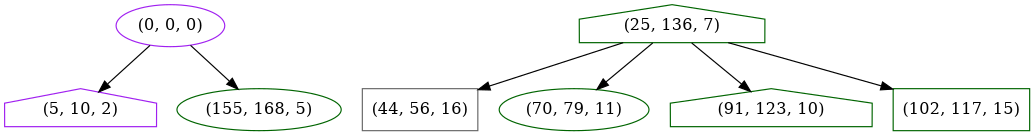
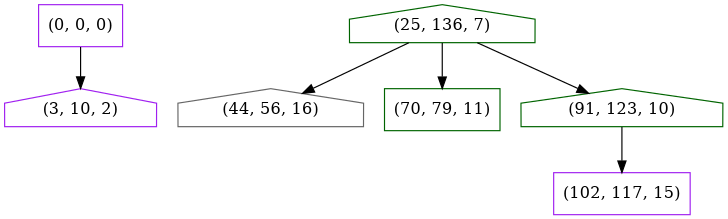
(170, 26) -> (81, 26)
(805, 64) -> (622, 144)
(81, 110) -> (81, 110)
(259, 110) -> none
(420, 110) -> (271, 110)
(574, 110) -> (442, 110)
(961, 110) -> (622, 194)
